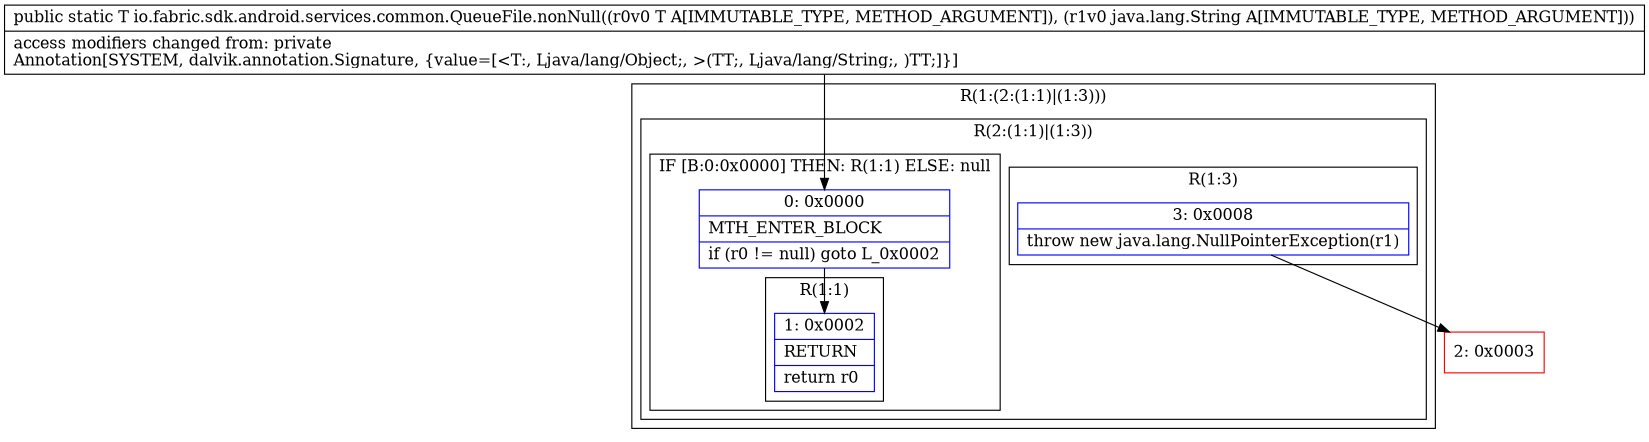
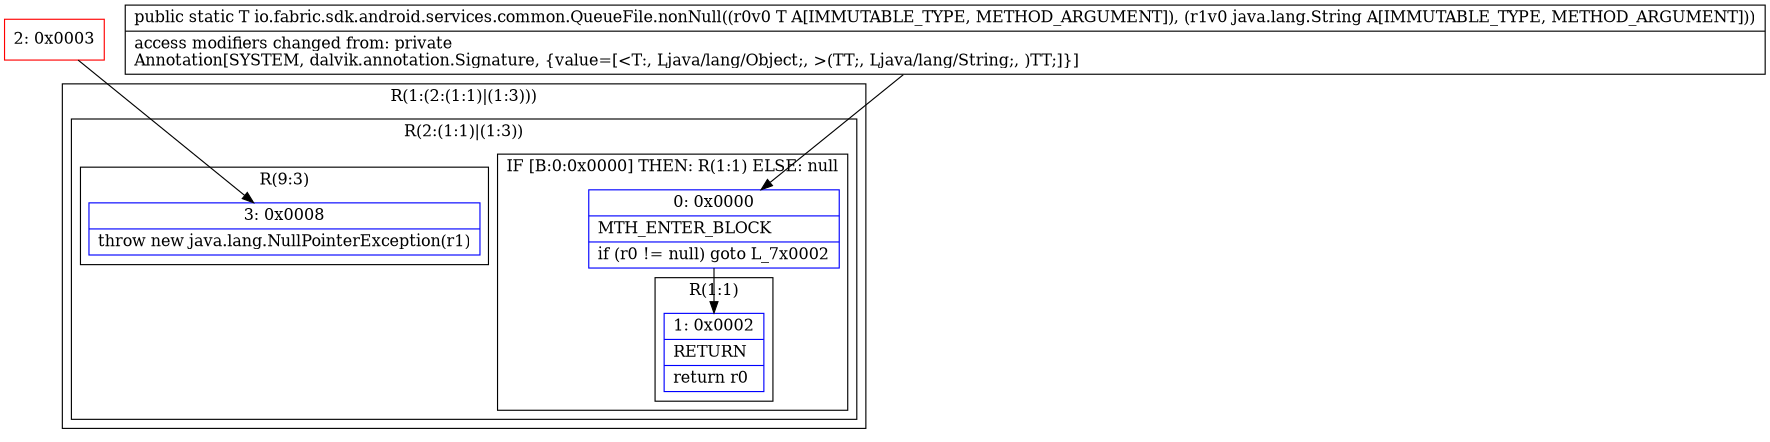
(1213, 180) -> (284, 180)
(824, 254) -> (714, 254)
(1355, 291) -> (161, 128)
